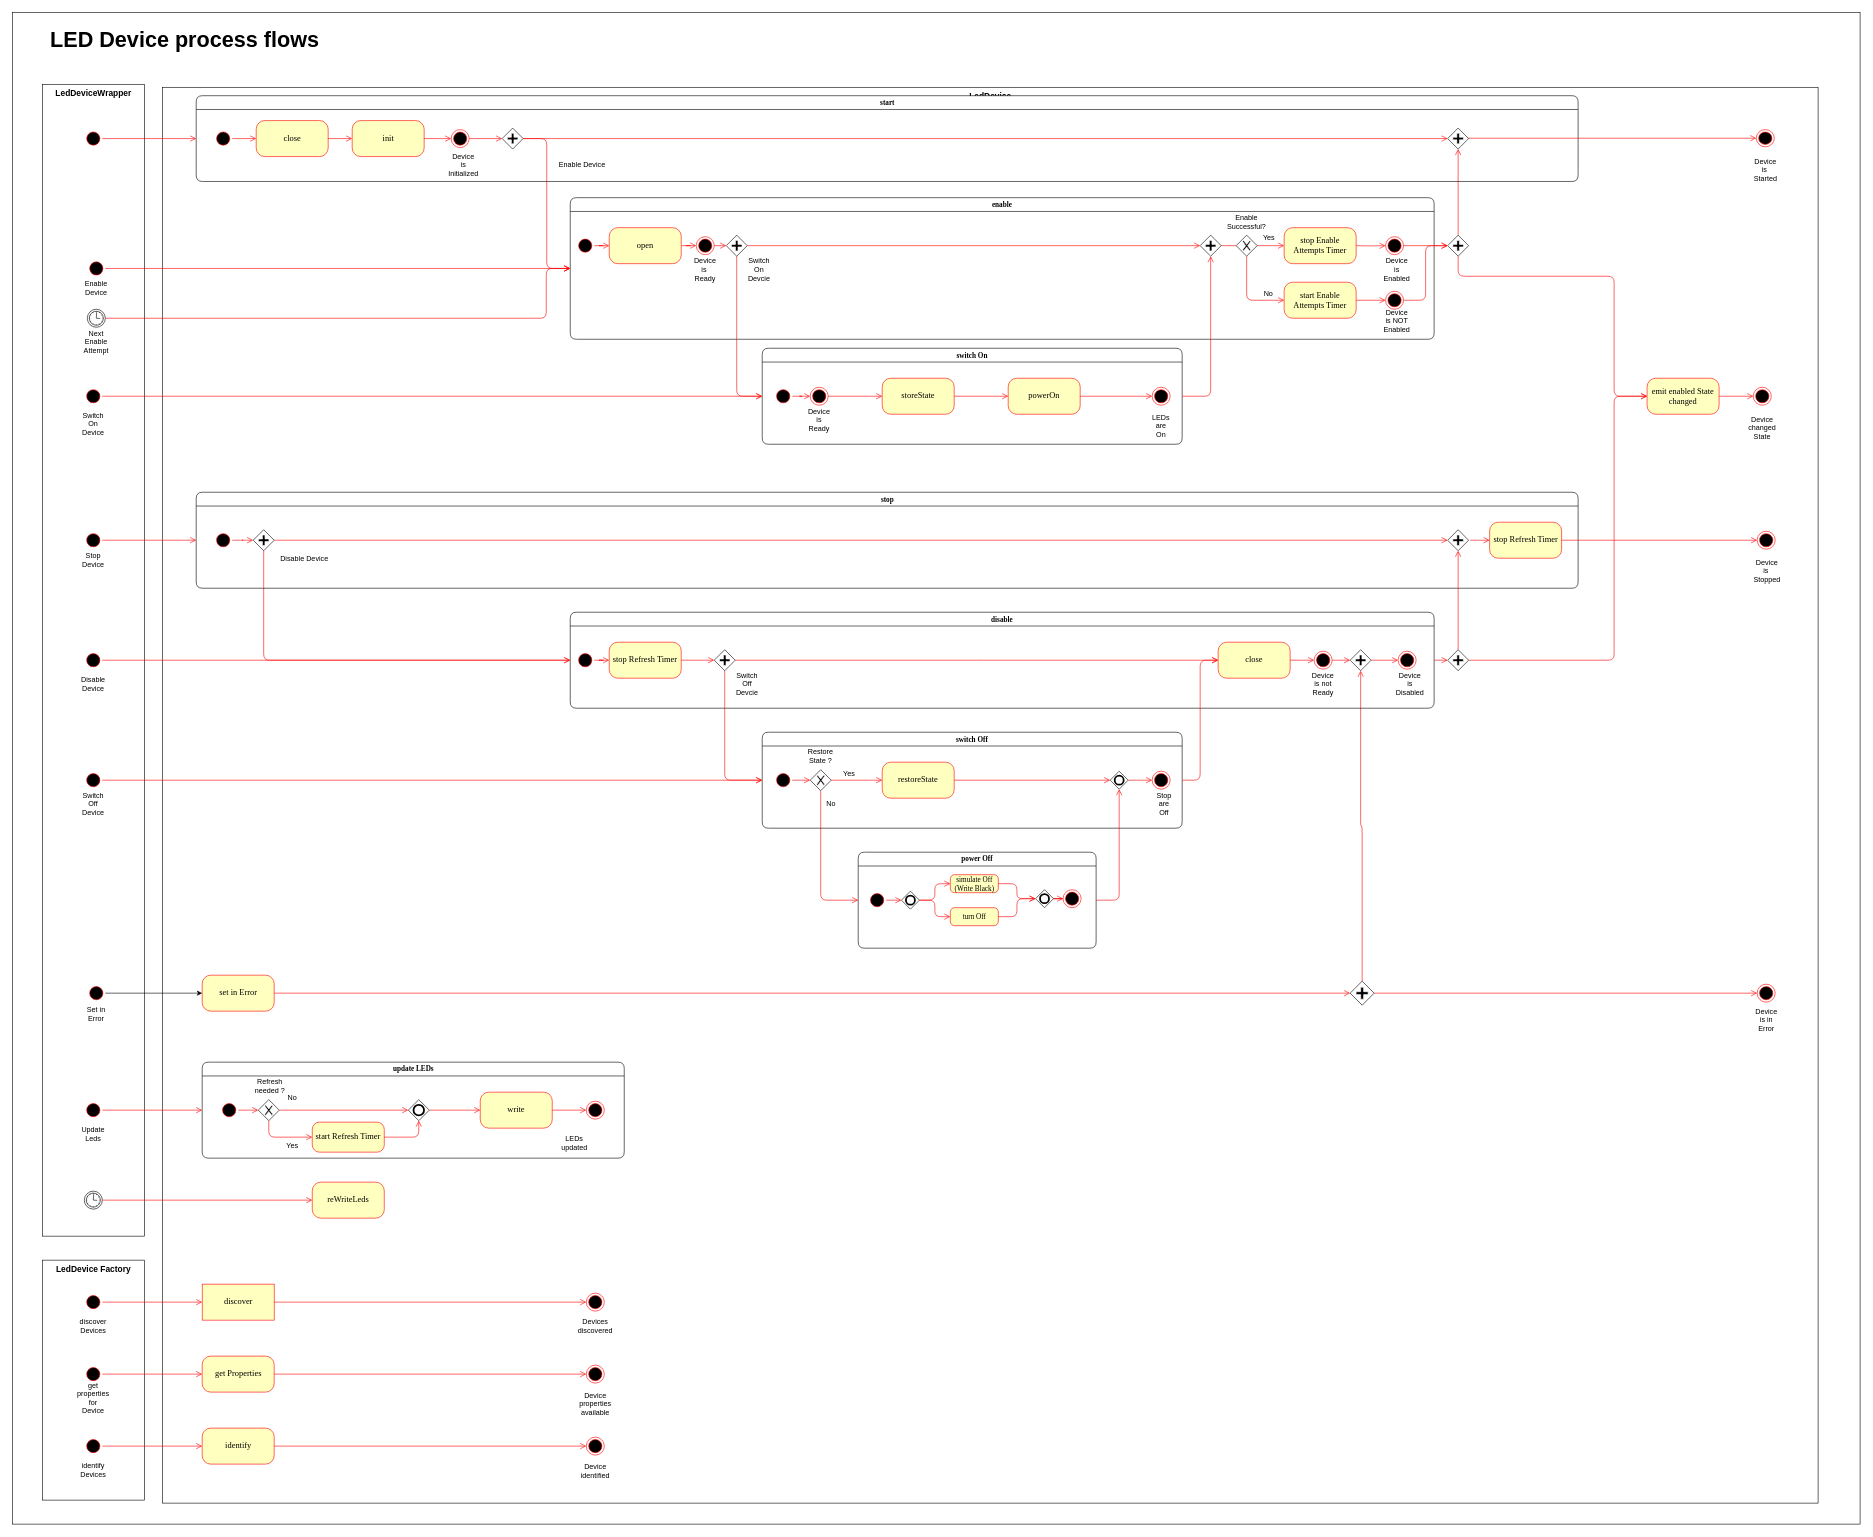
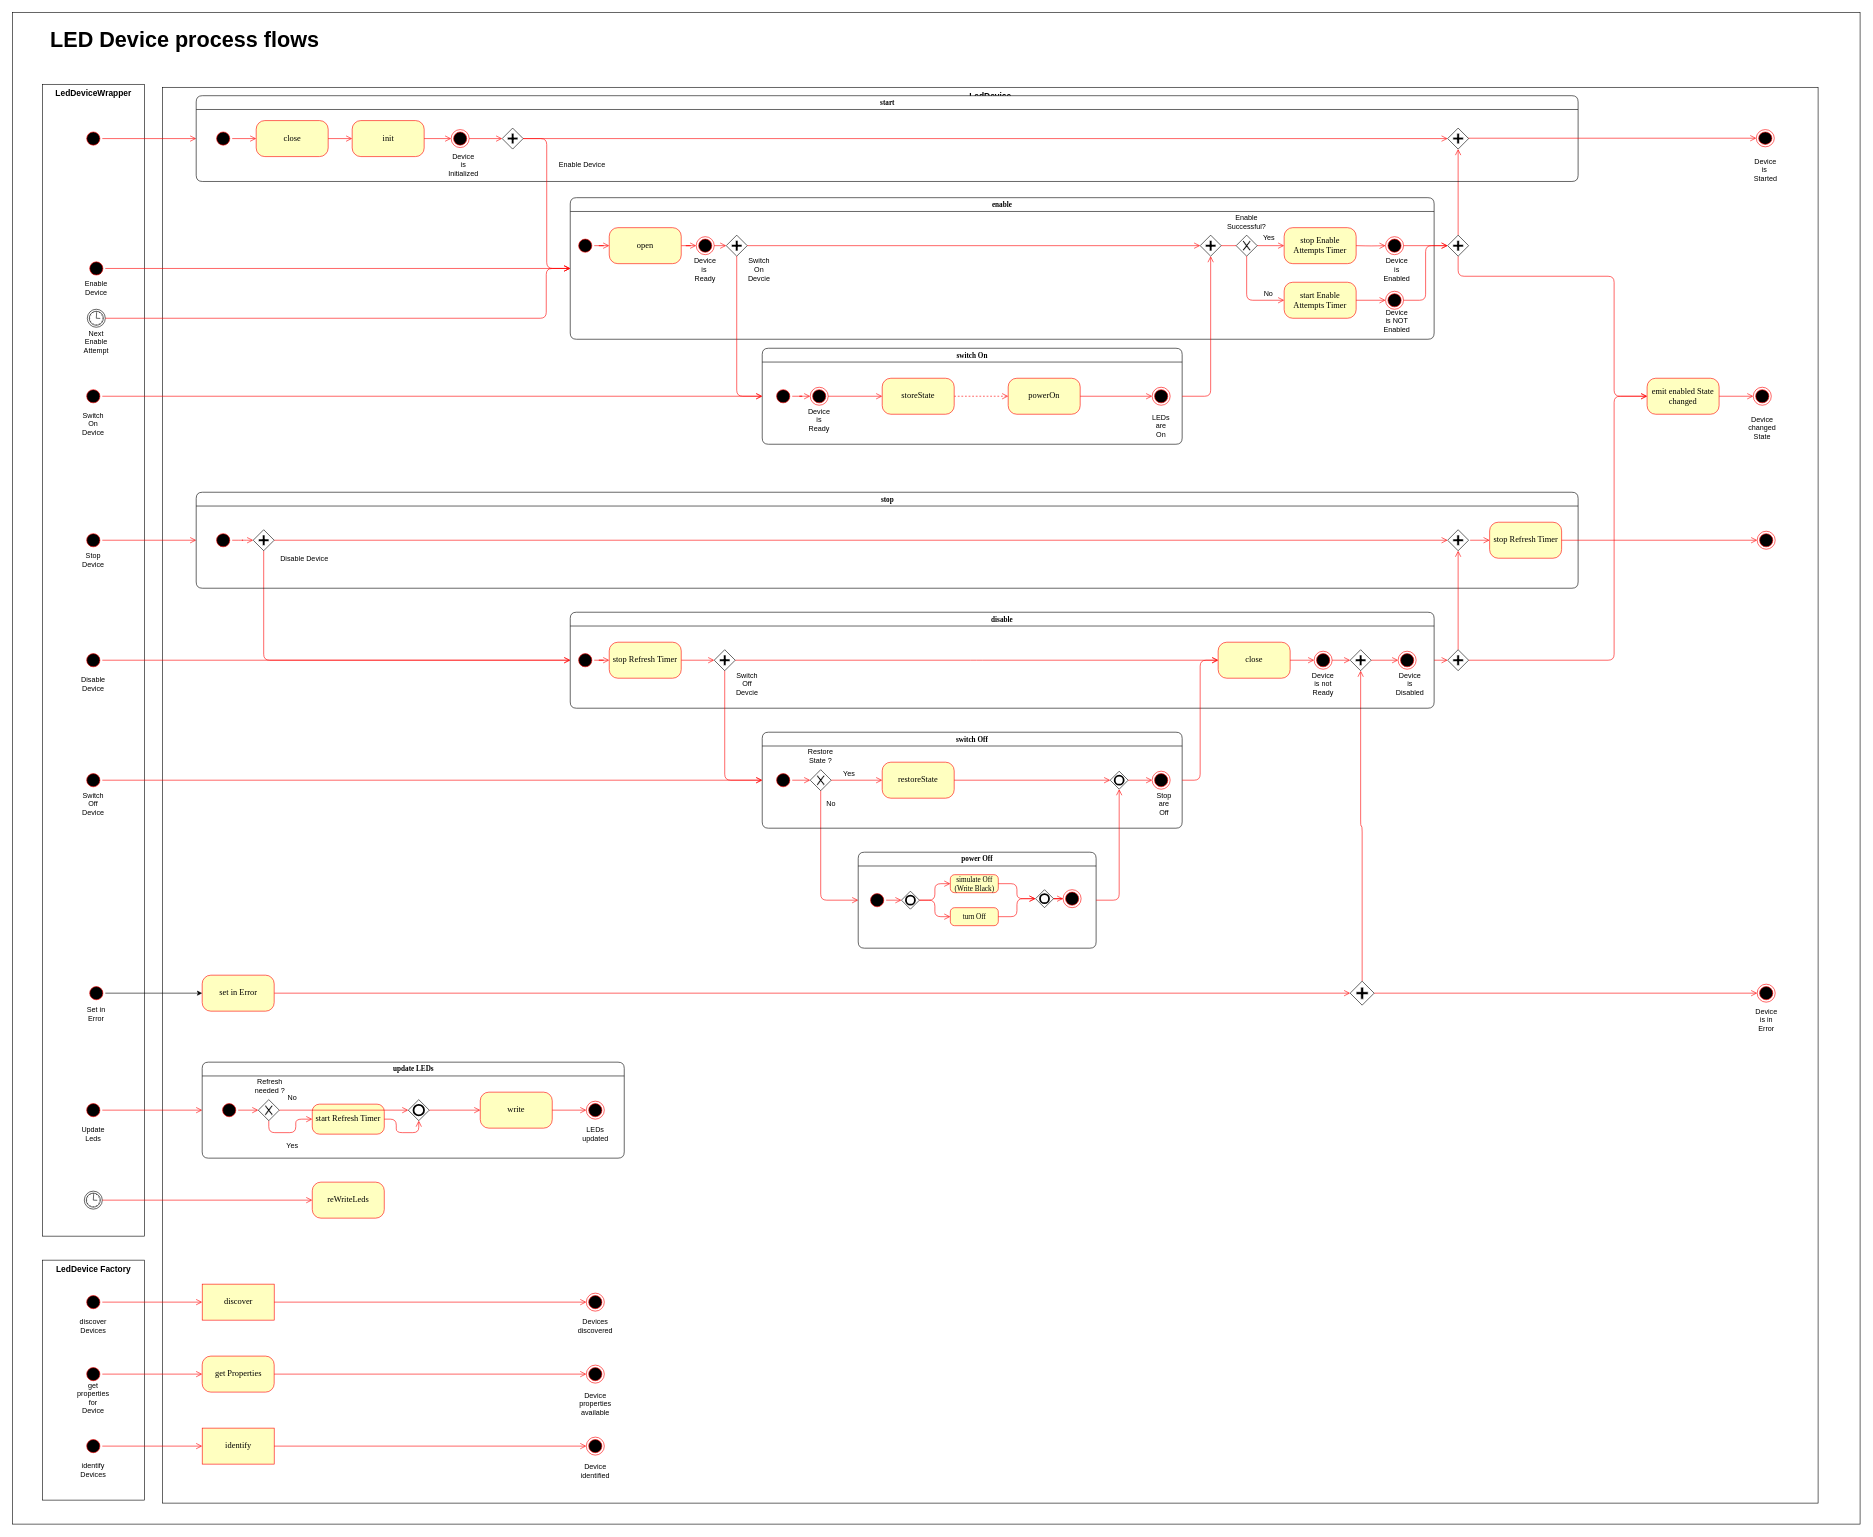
(980, 396) -> (980, 396)
(1767, 571) -> none
(348, 1137) -> (348, 1119)
(574, 1143) -> (595, 1134)
(238, 1446) -> (238, 1446)
